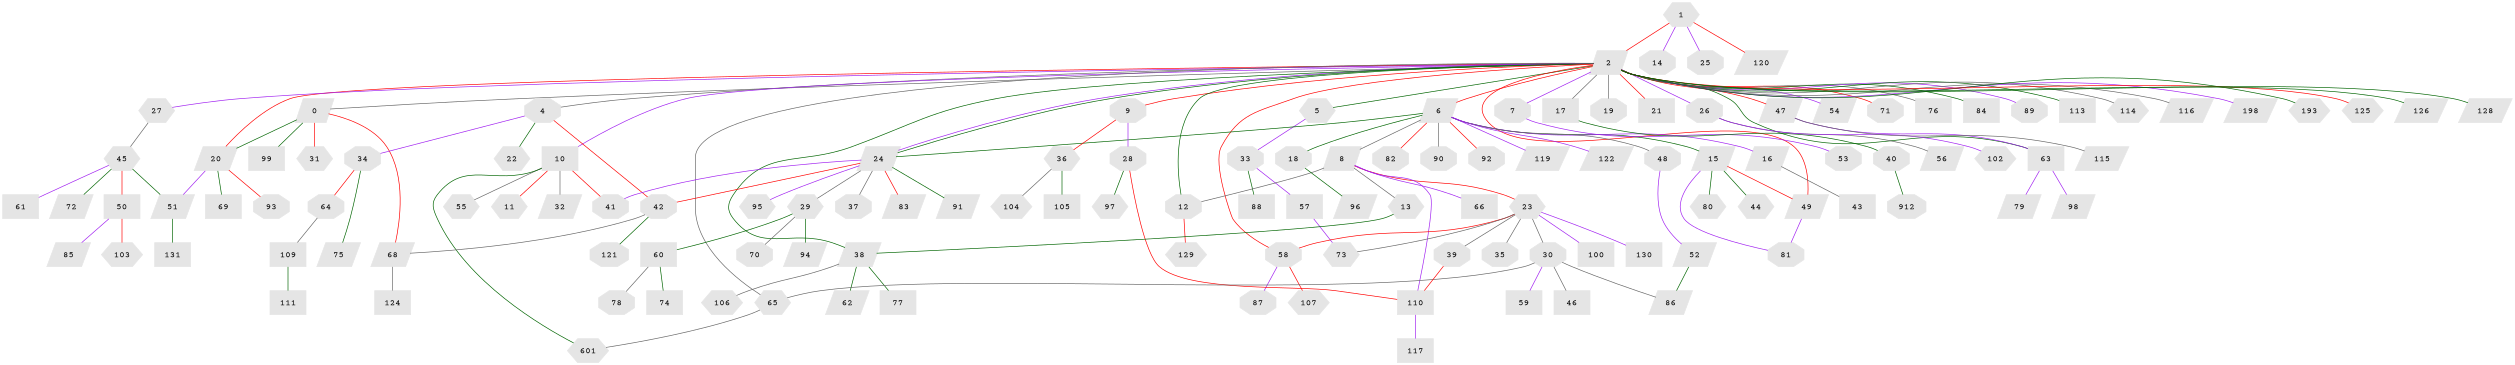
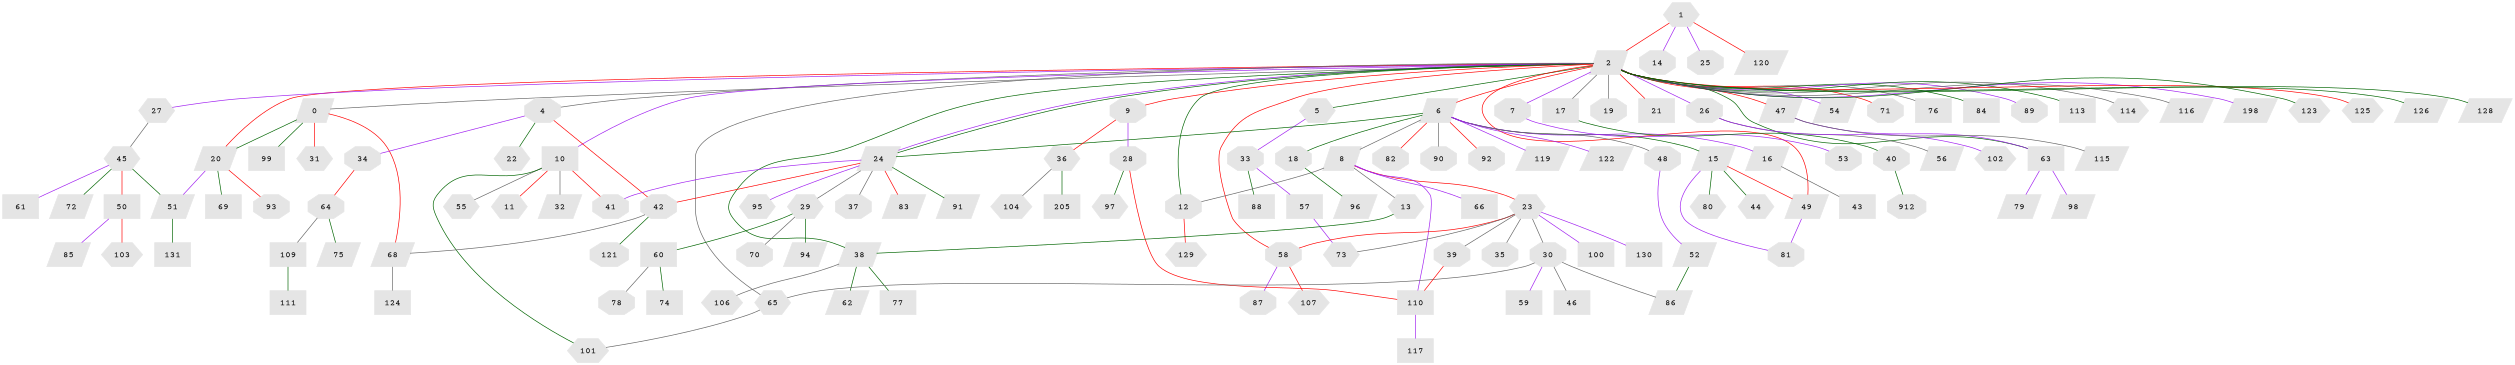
(2309, 111) -> (2309, 111)
(353, 207) -> (332, 231)
(1062, 207) -> (1062, 207)
(588, 351) -> (588, 351)
